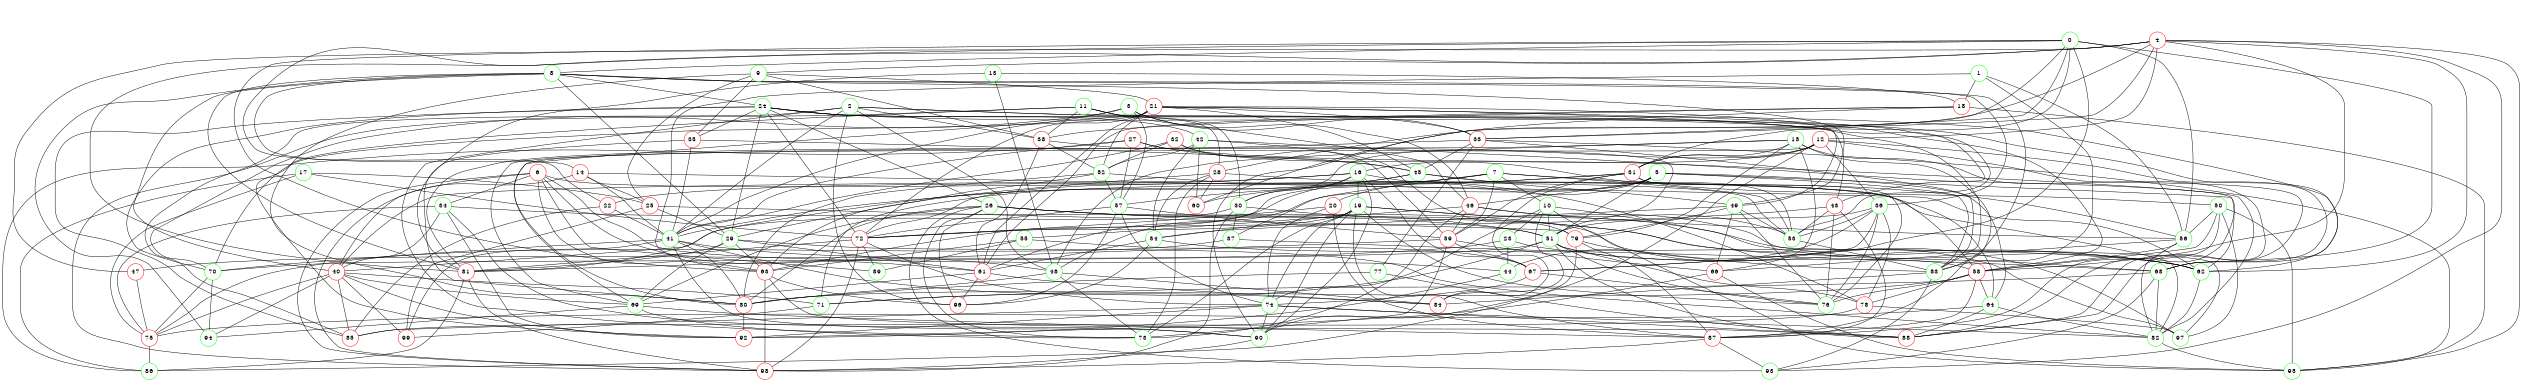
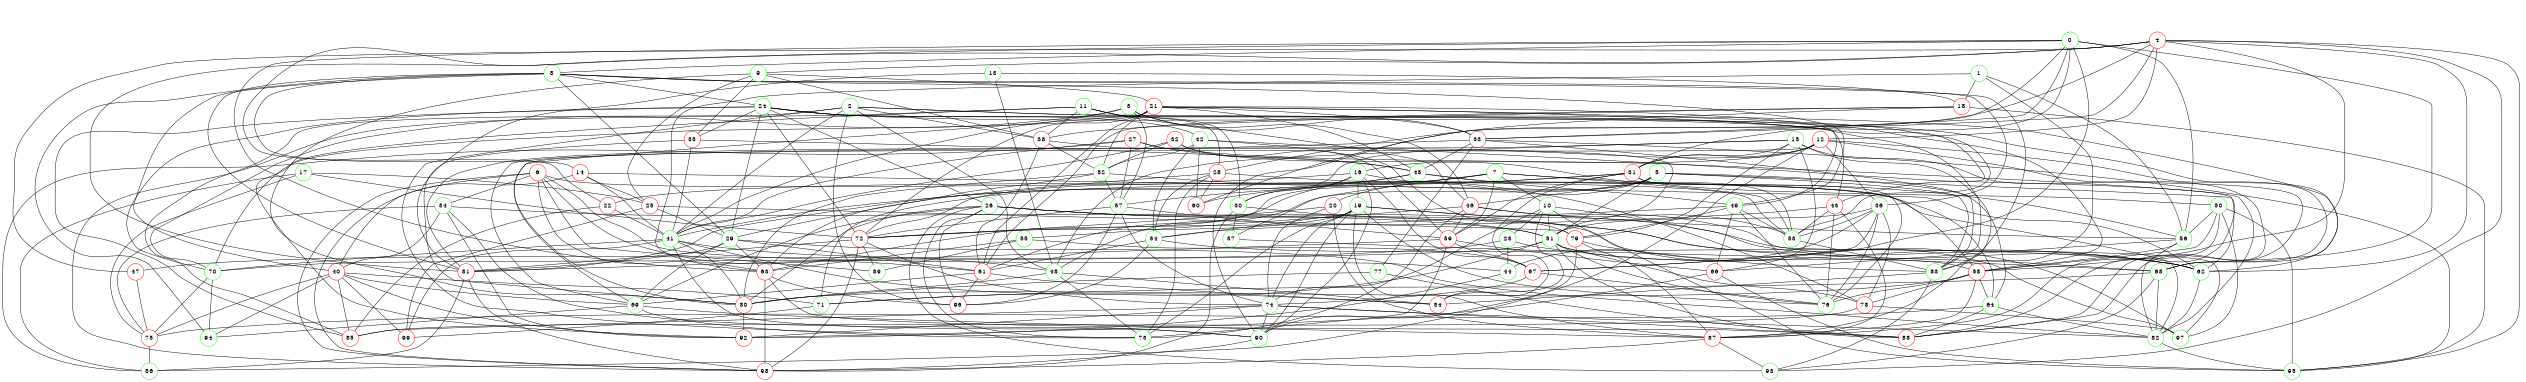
(627, 187) -> none
(852, 219) -> none
(681, 250) -> none
